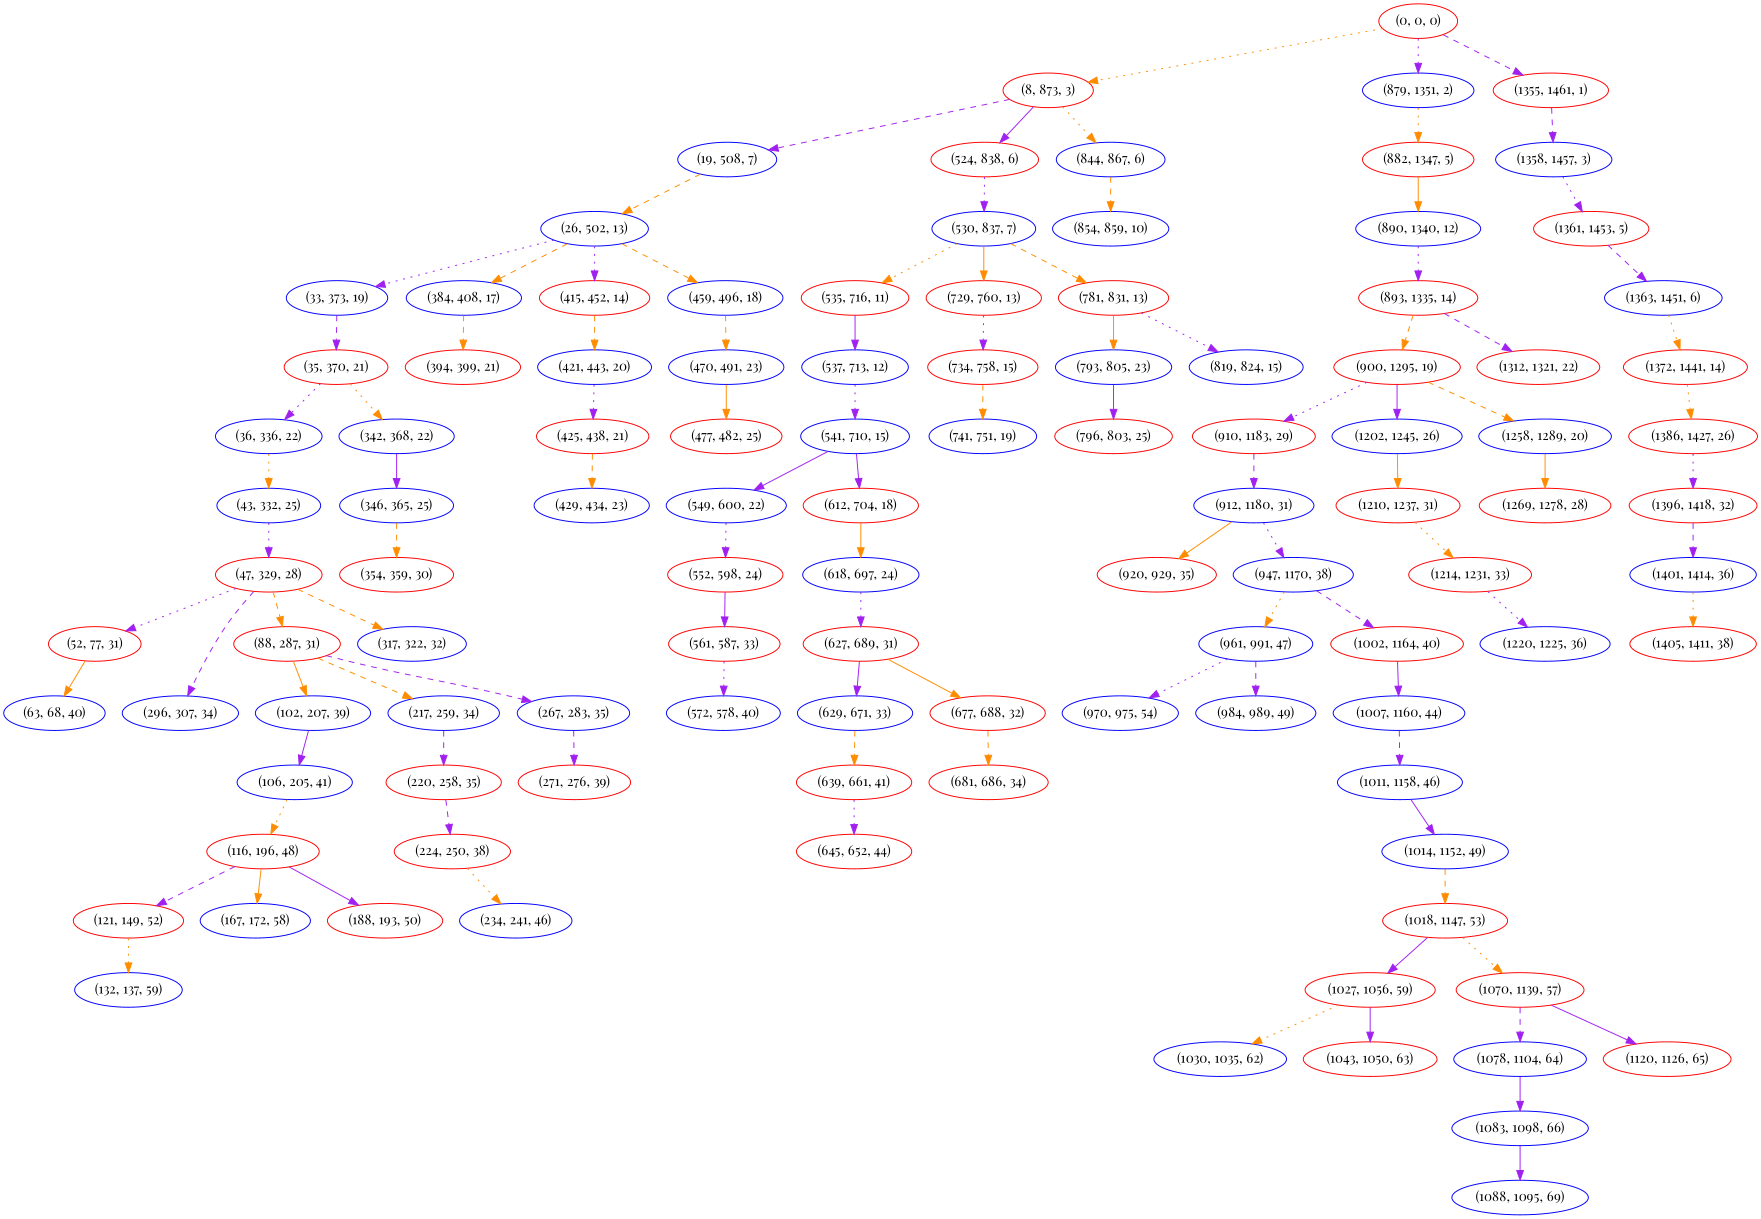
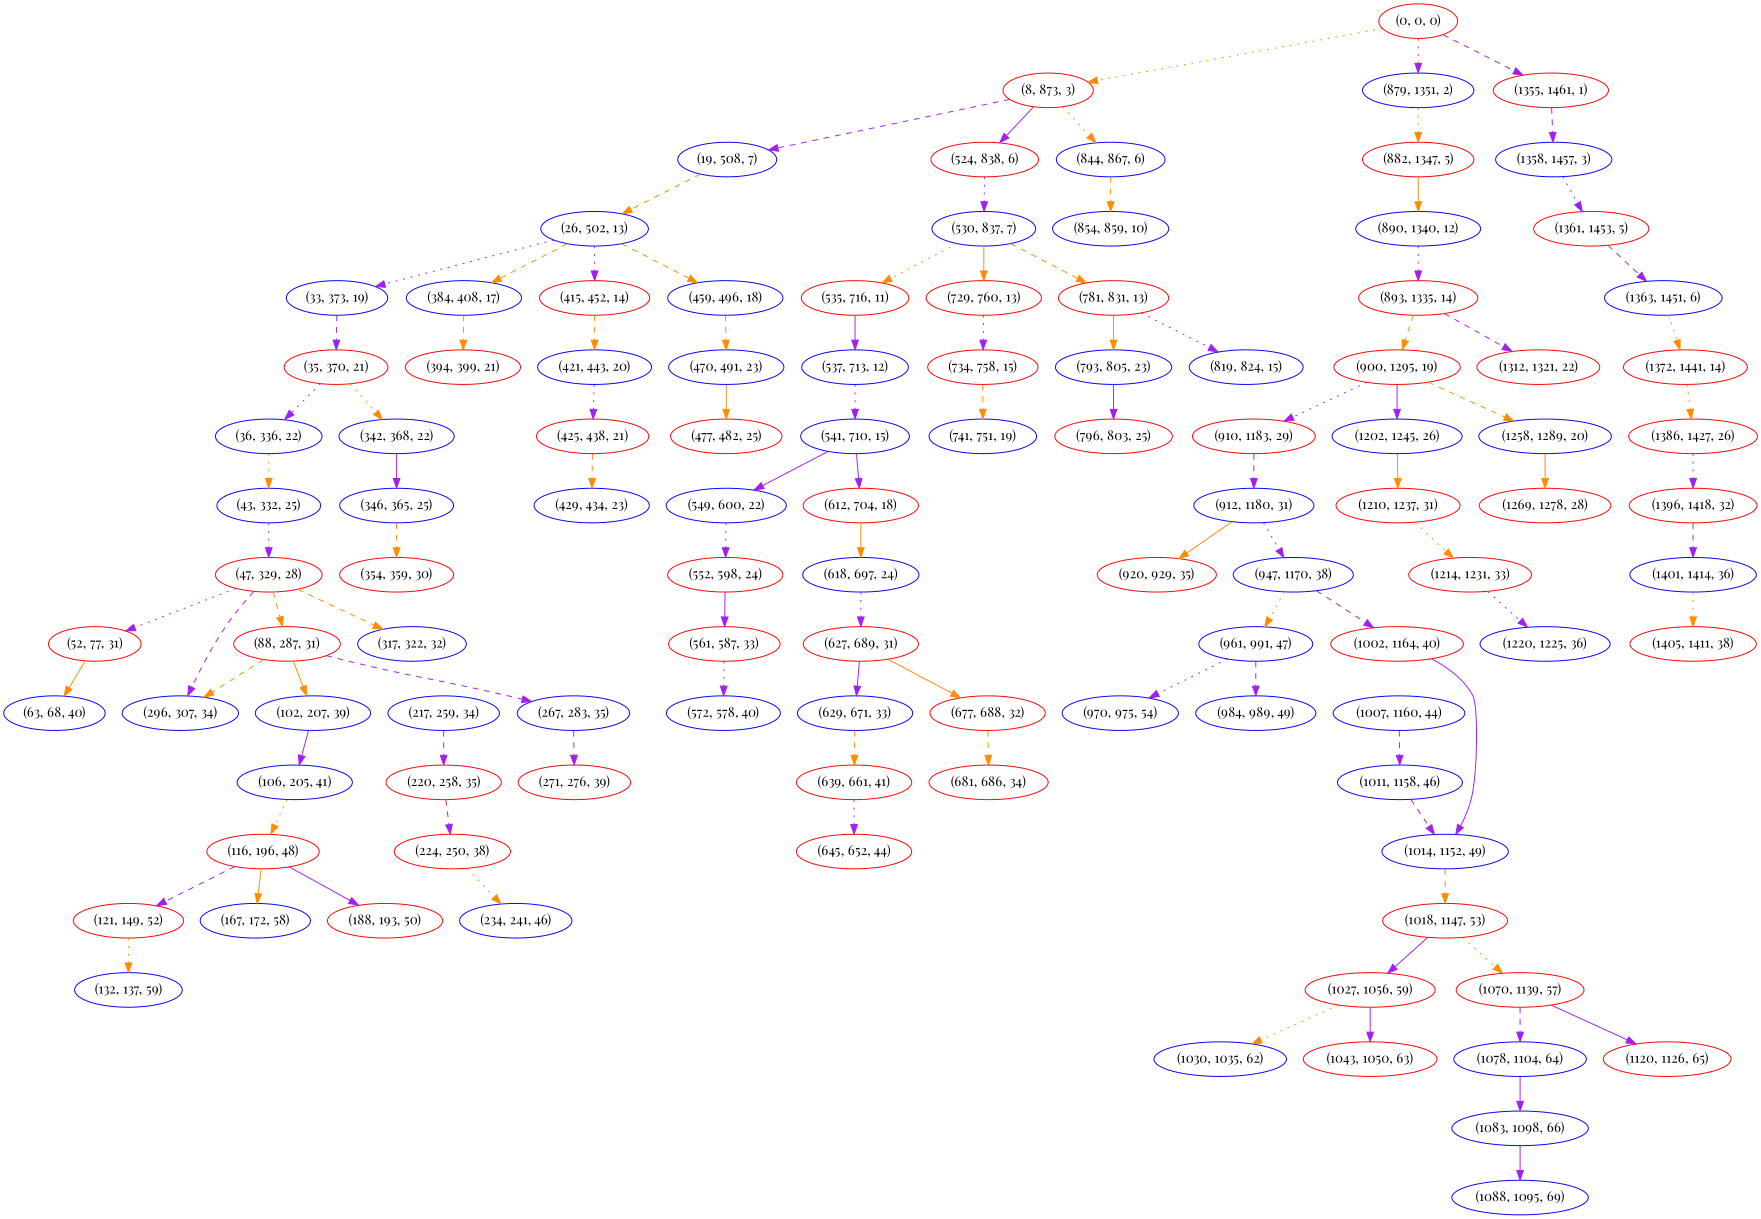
(1398, 674) -> (1476, 734)
(361, 677) -> (238, 676)
(1420, 813) -> (1420, 813)
